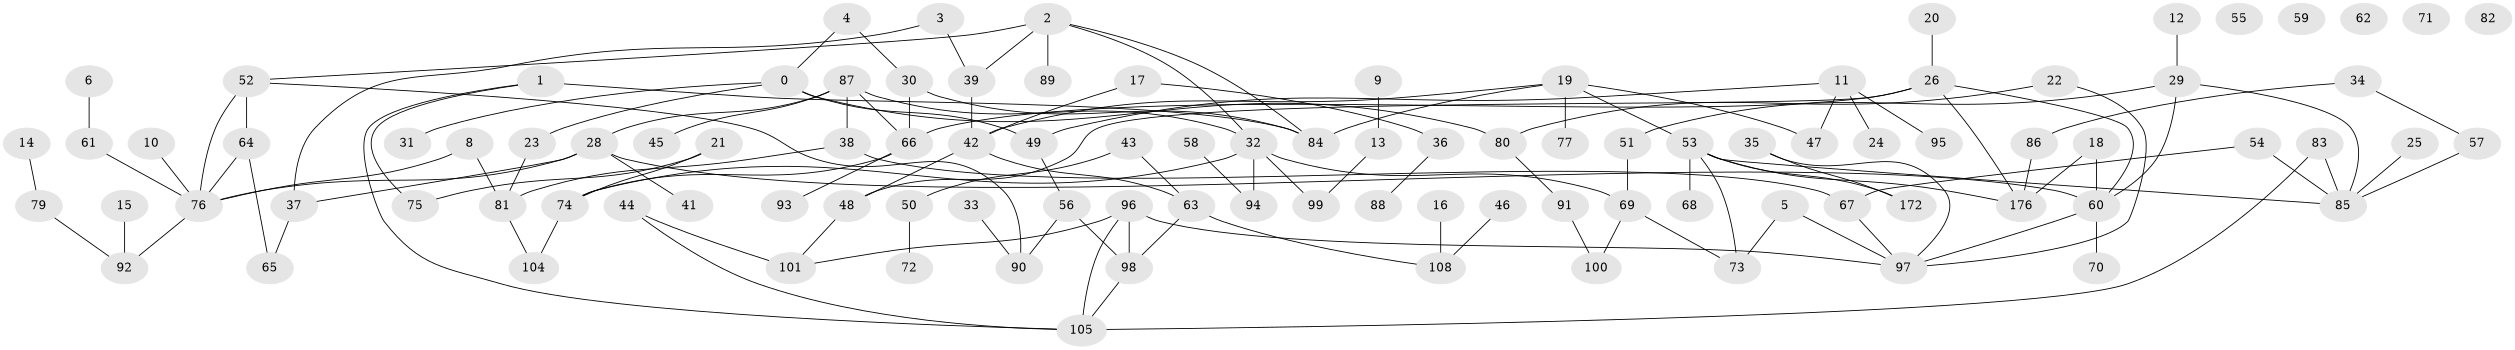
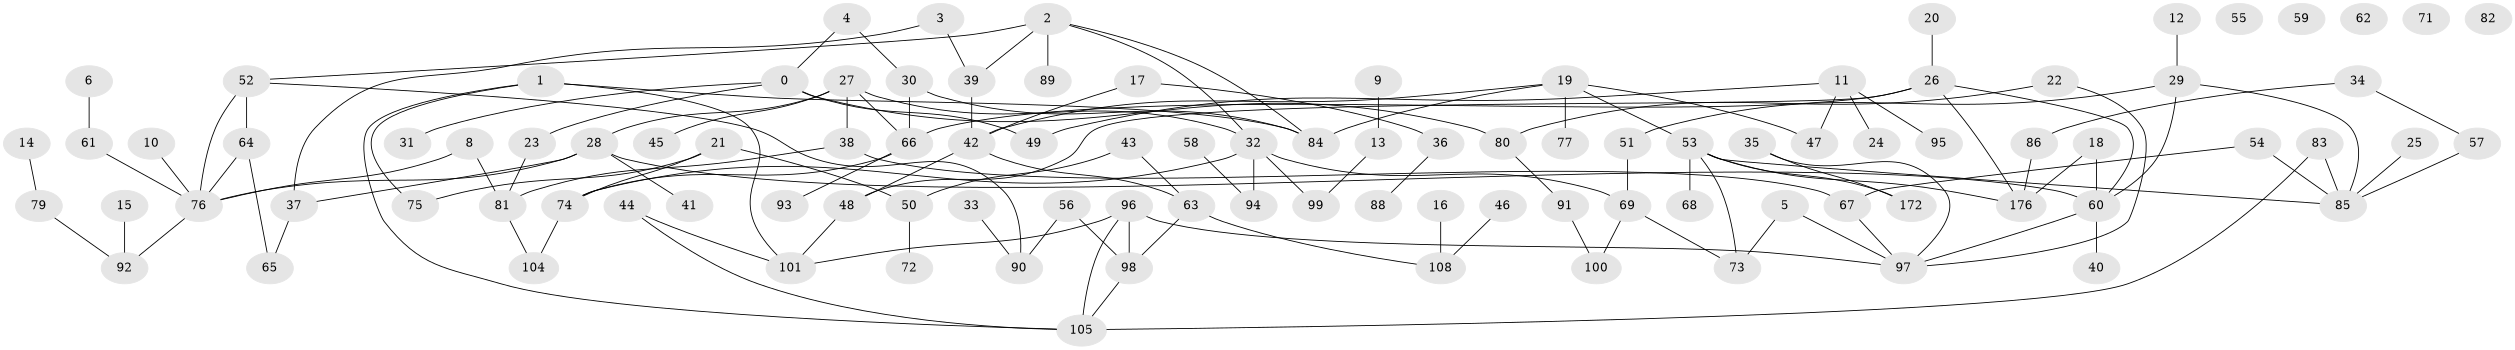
(847, 81) -> (847, 81)
none -> (711, 108)
none -> (787, 161)
(1050, 175) -> none
(2097, 268) -> (2097, 268)
